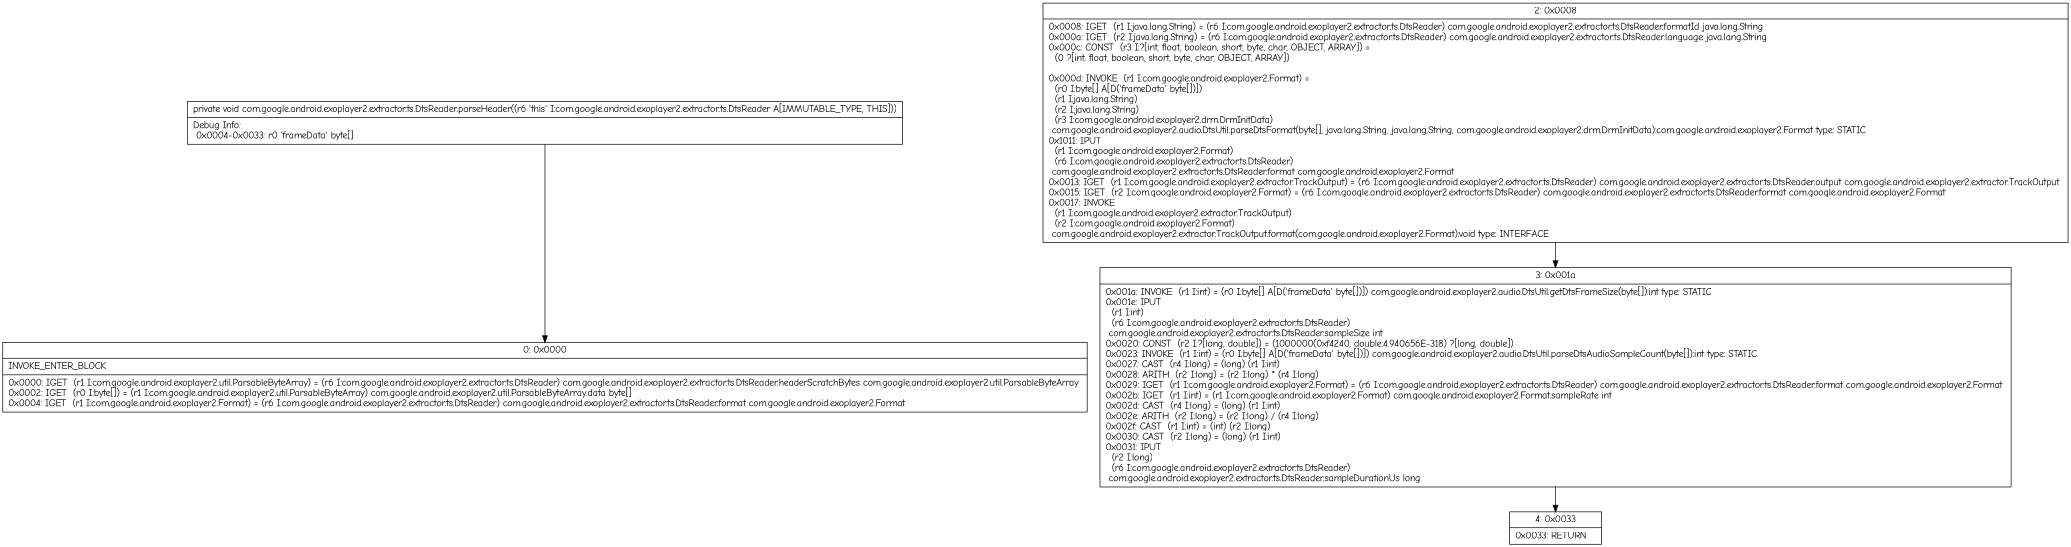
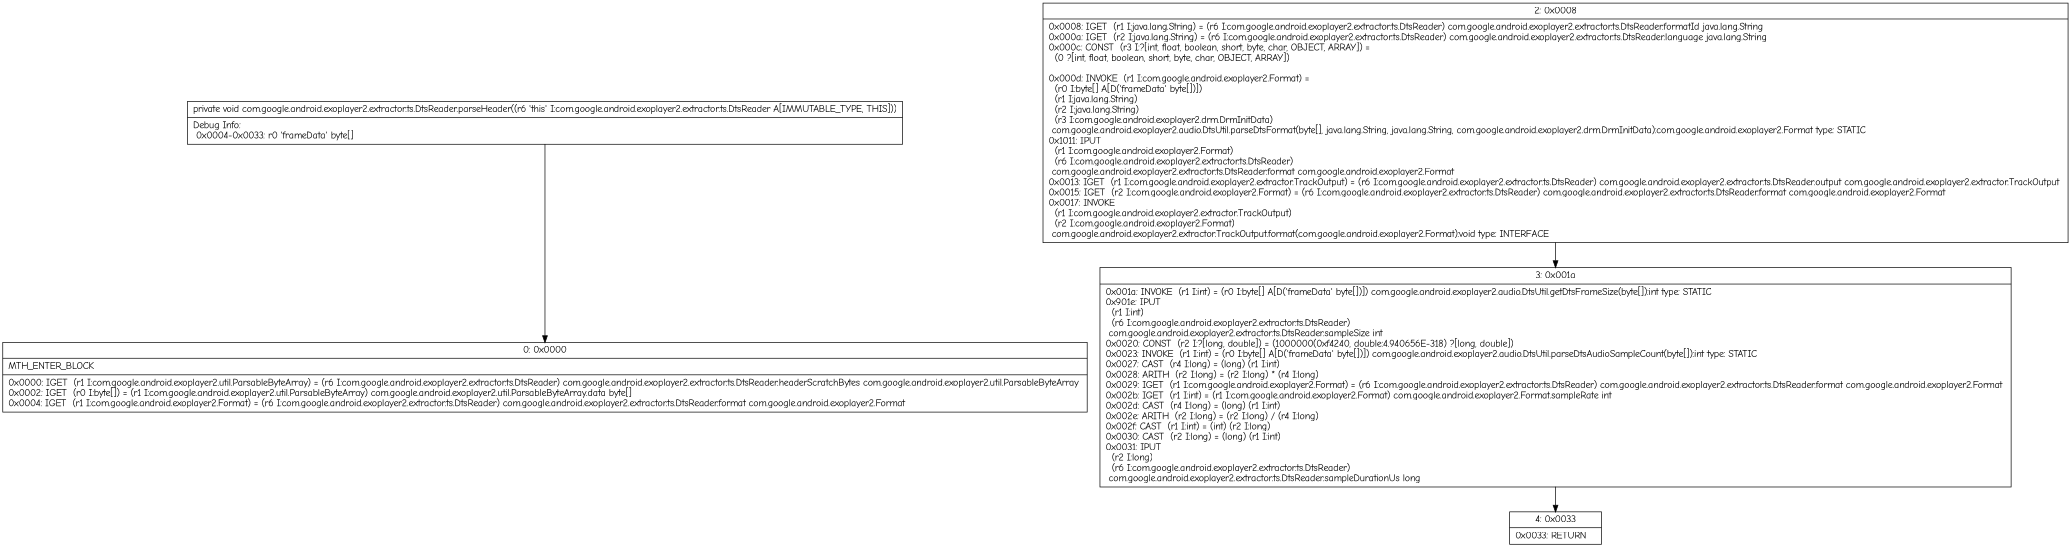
(1137, 302) -> (1136, 302)
(57, 366) -> (51, 366)
